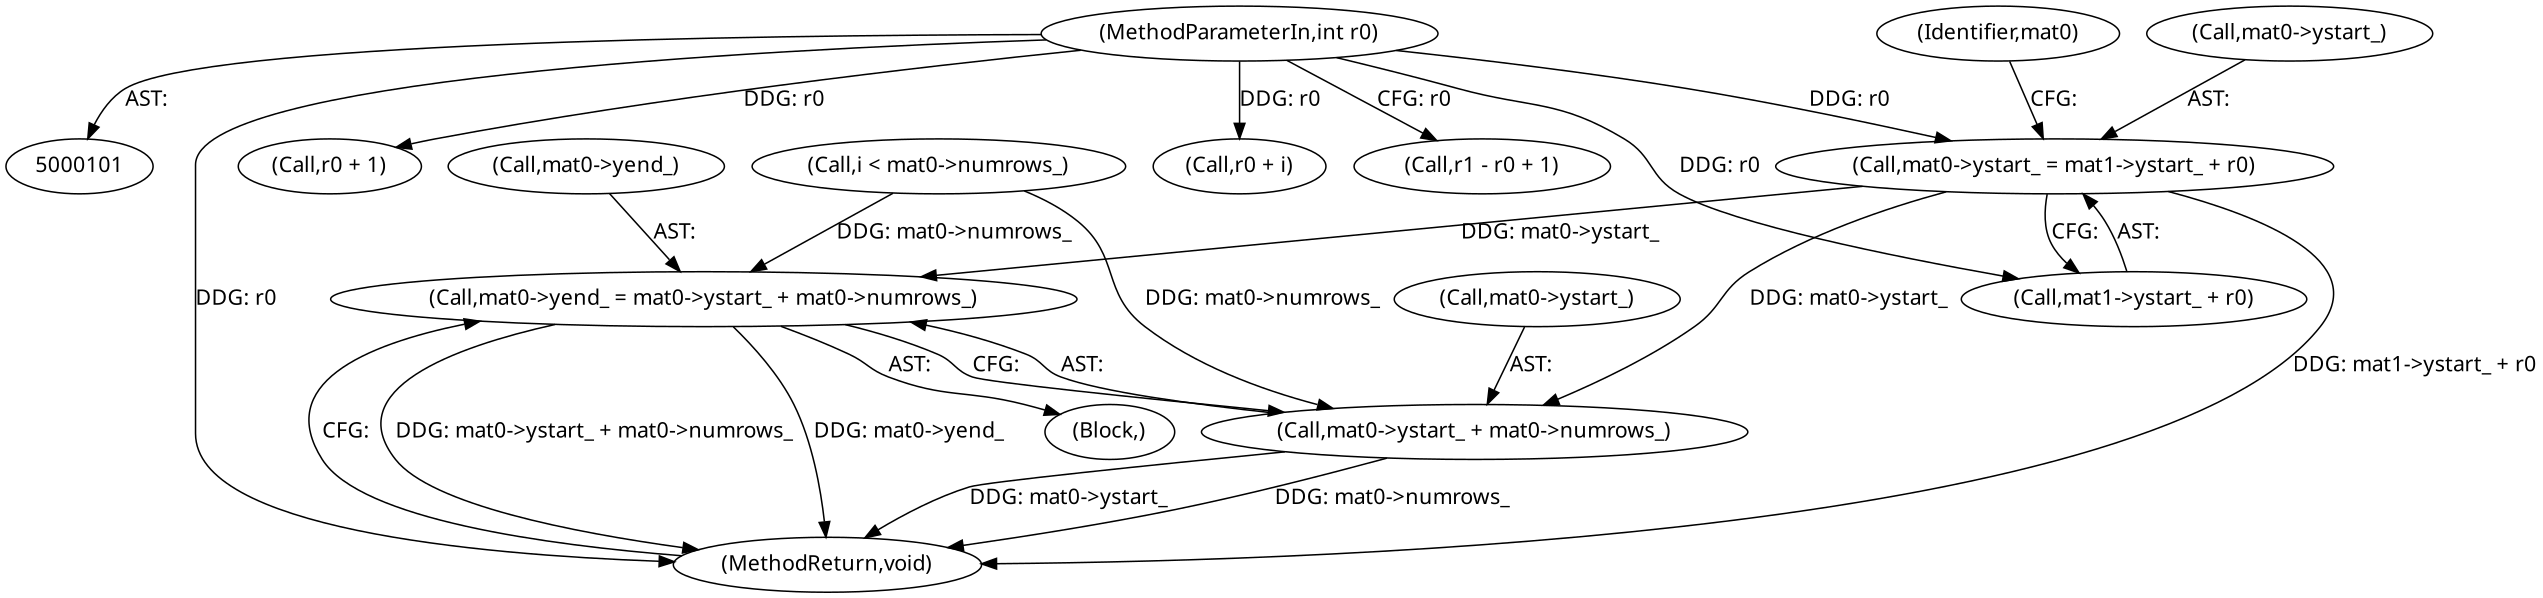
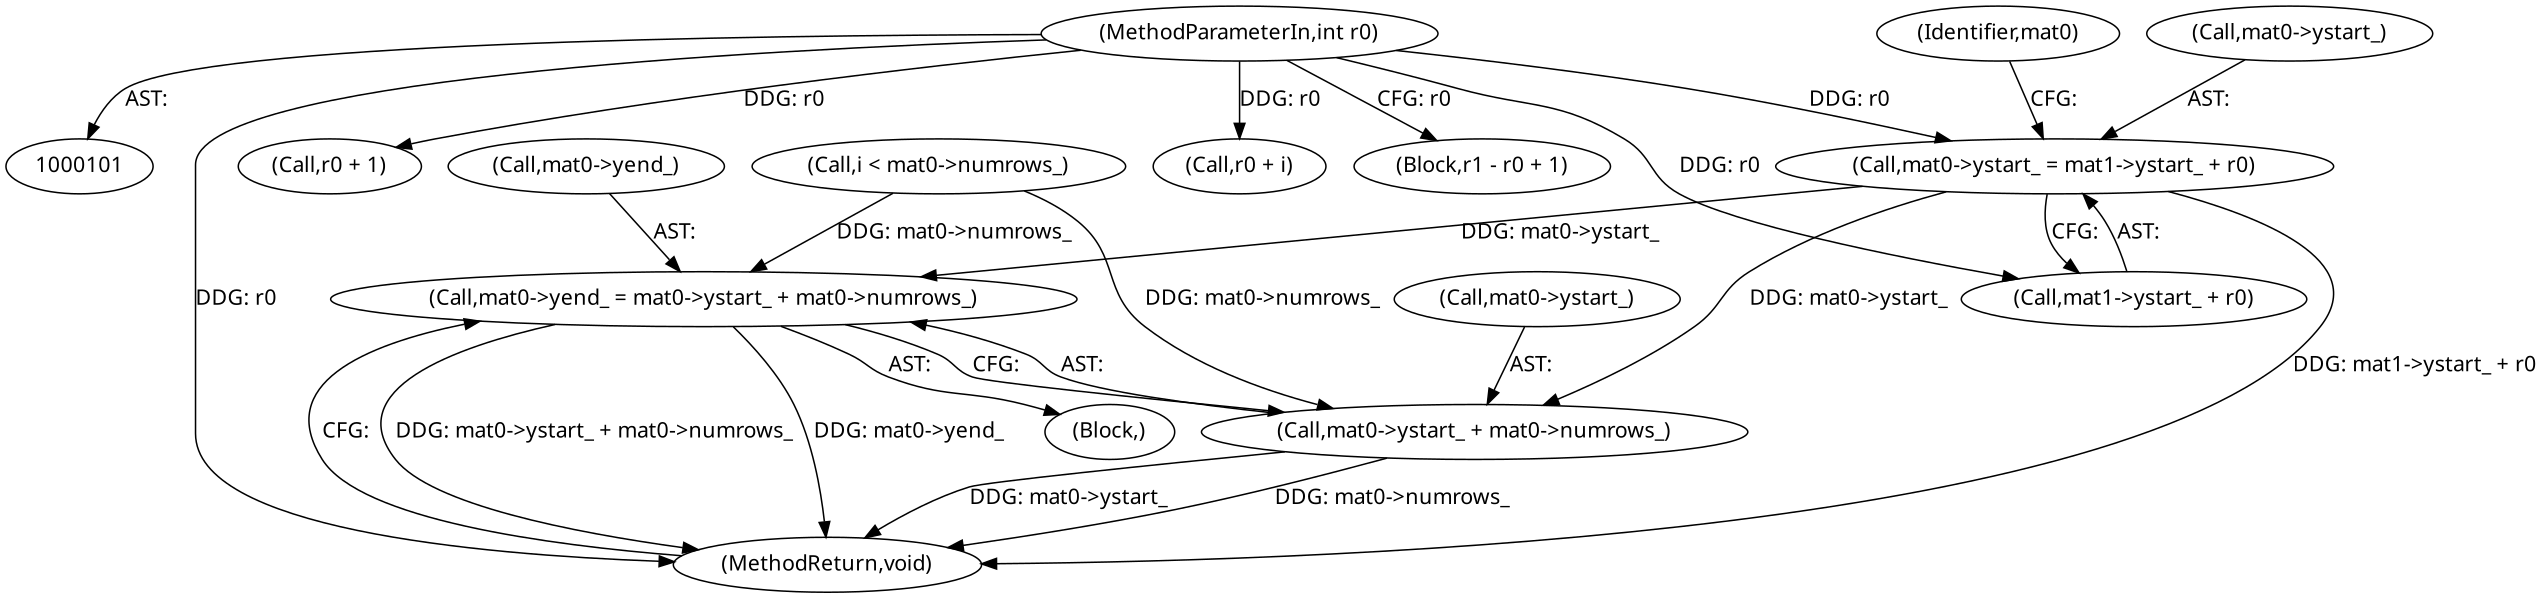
(80, 166) -> (80, 166)
(1482, 166) -> (1482, 166)
